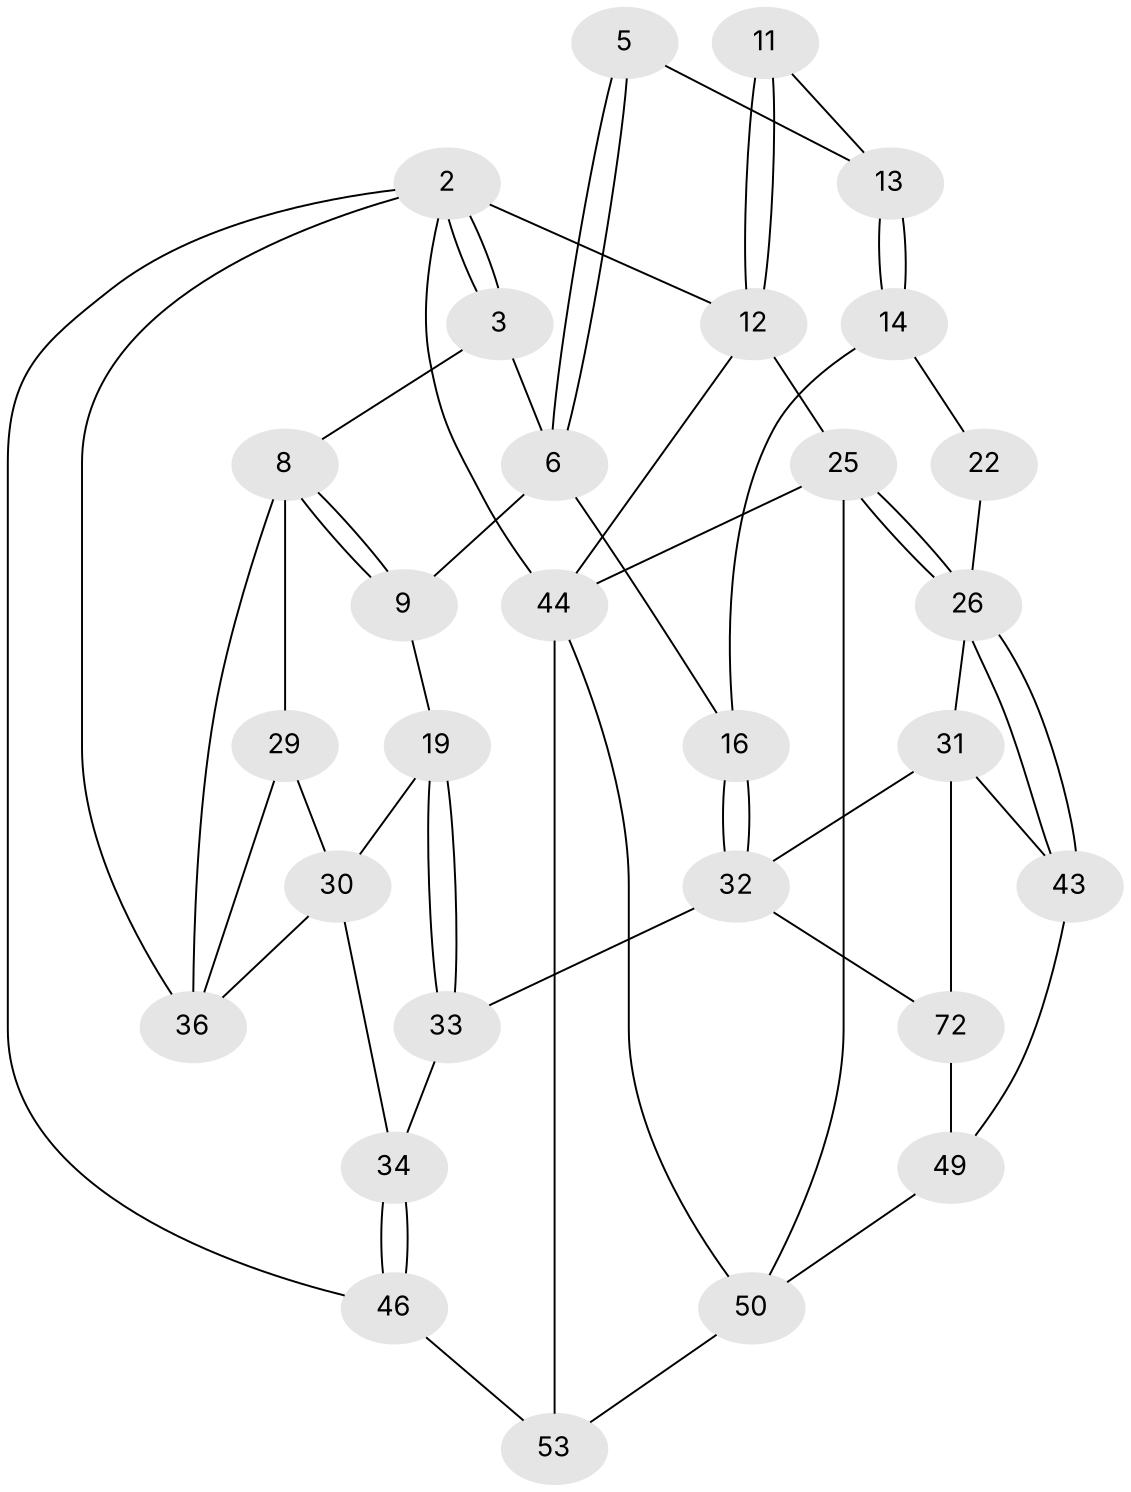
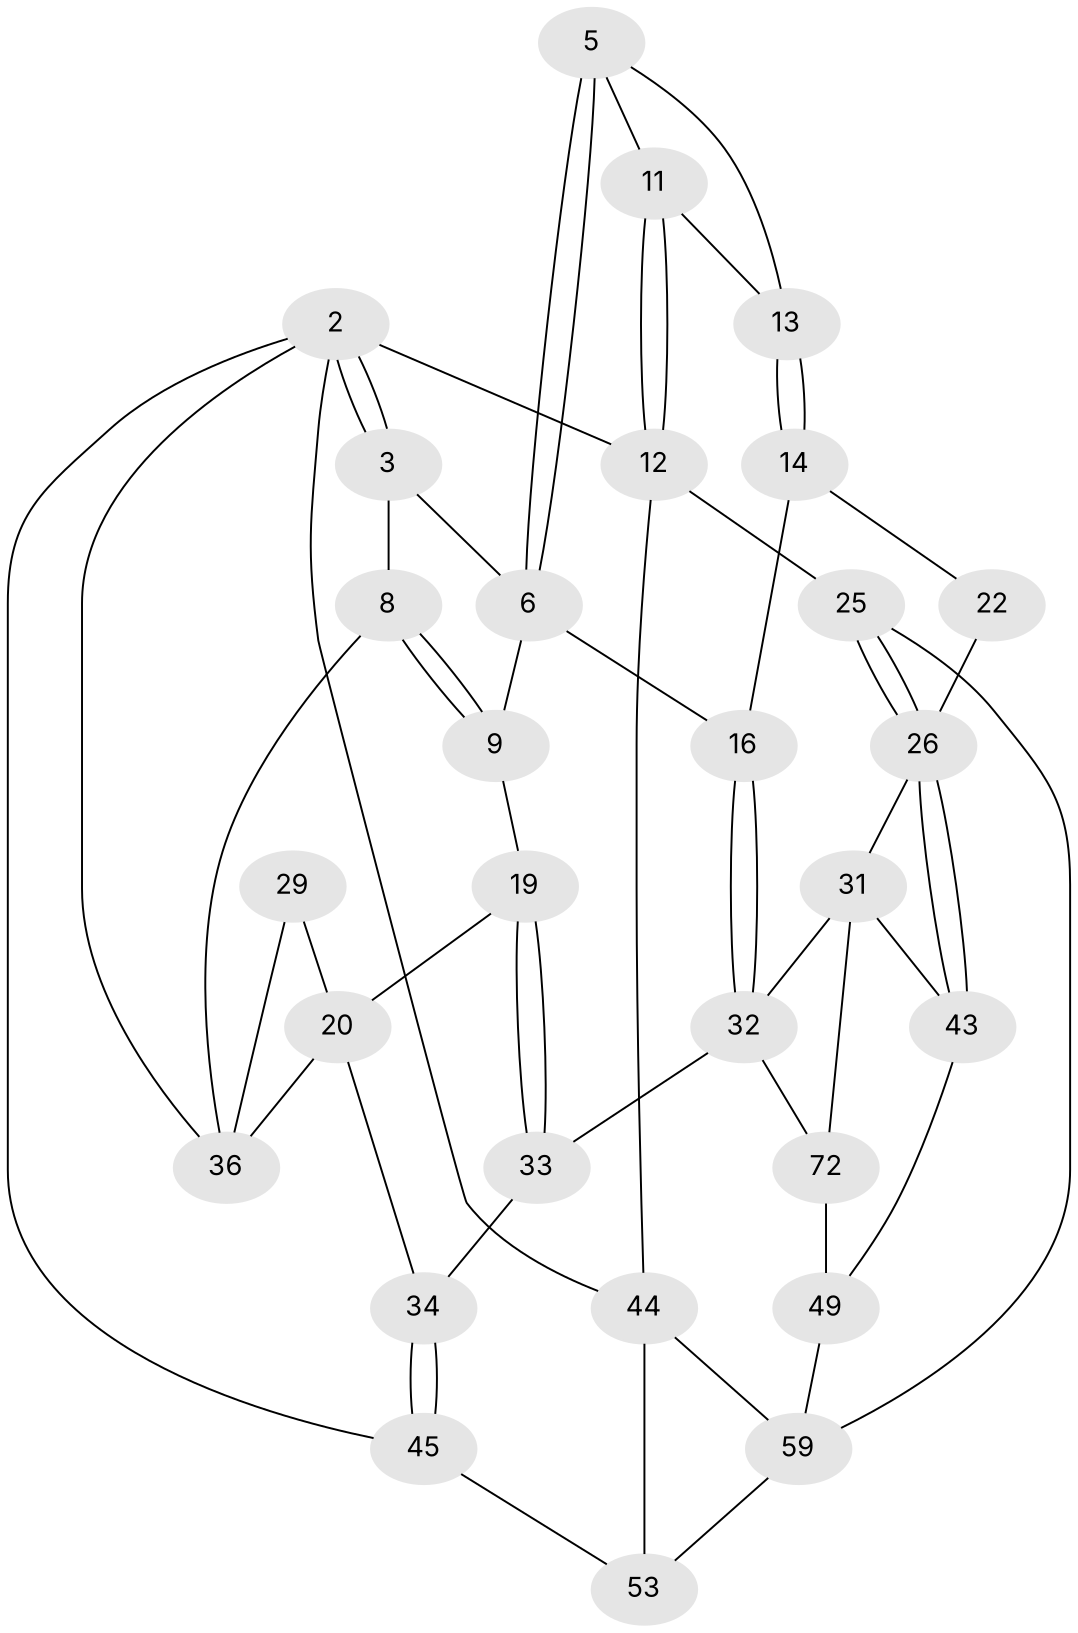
none -> (623, 113)
(699, 535) -> none
(285, 605) -> none
(338, 887) -> (338, 1027)
(394, 1308) -> (424, 1449)
(752, 1308) -> (799, 1449)
